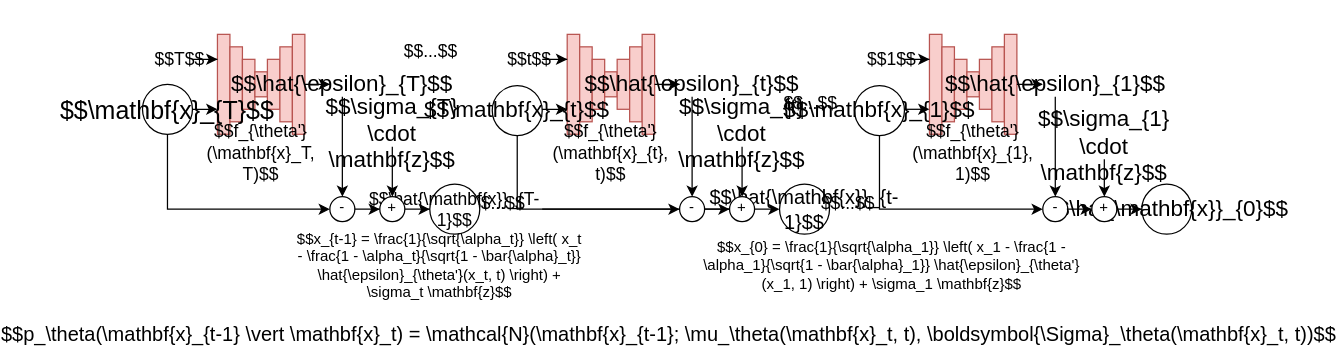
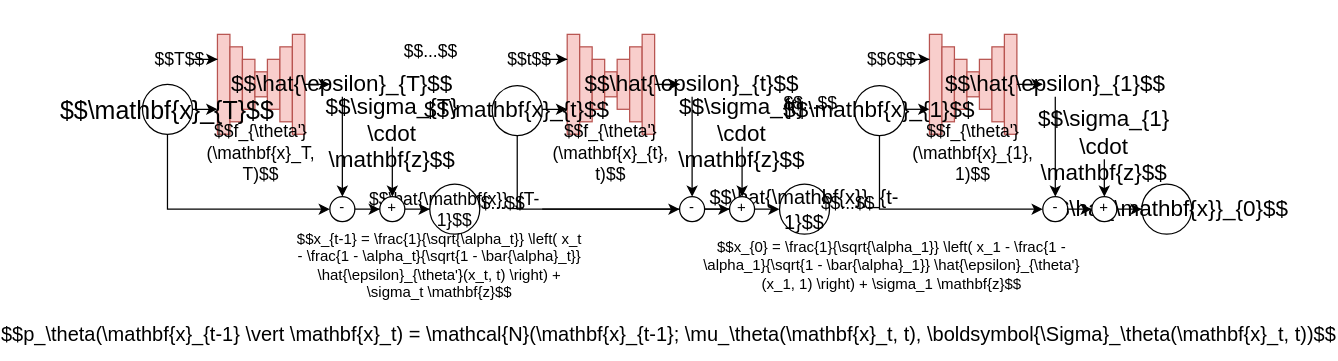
(892, 59) -> (892, 59)
